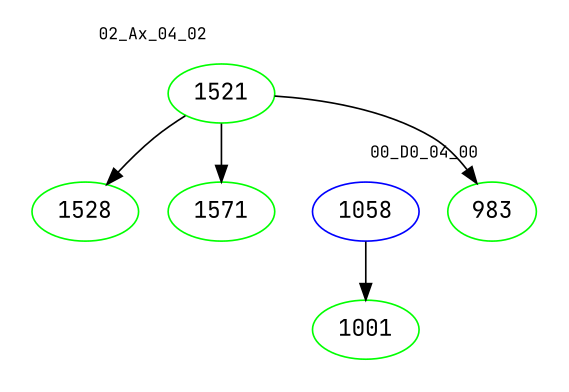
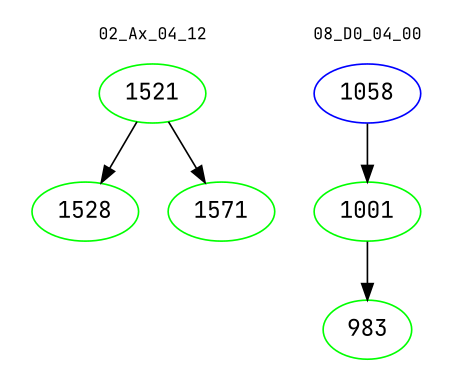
(153, 35) -> (153, 35)
(379, 114) -> (367, 263)
(425, 153) -> (368, 35)
